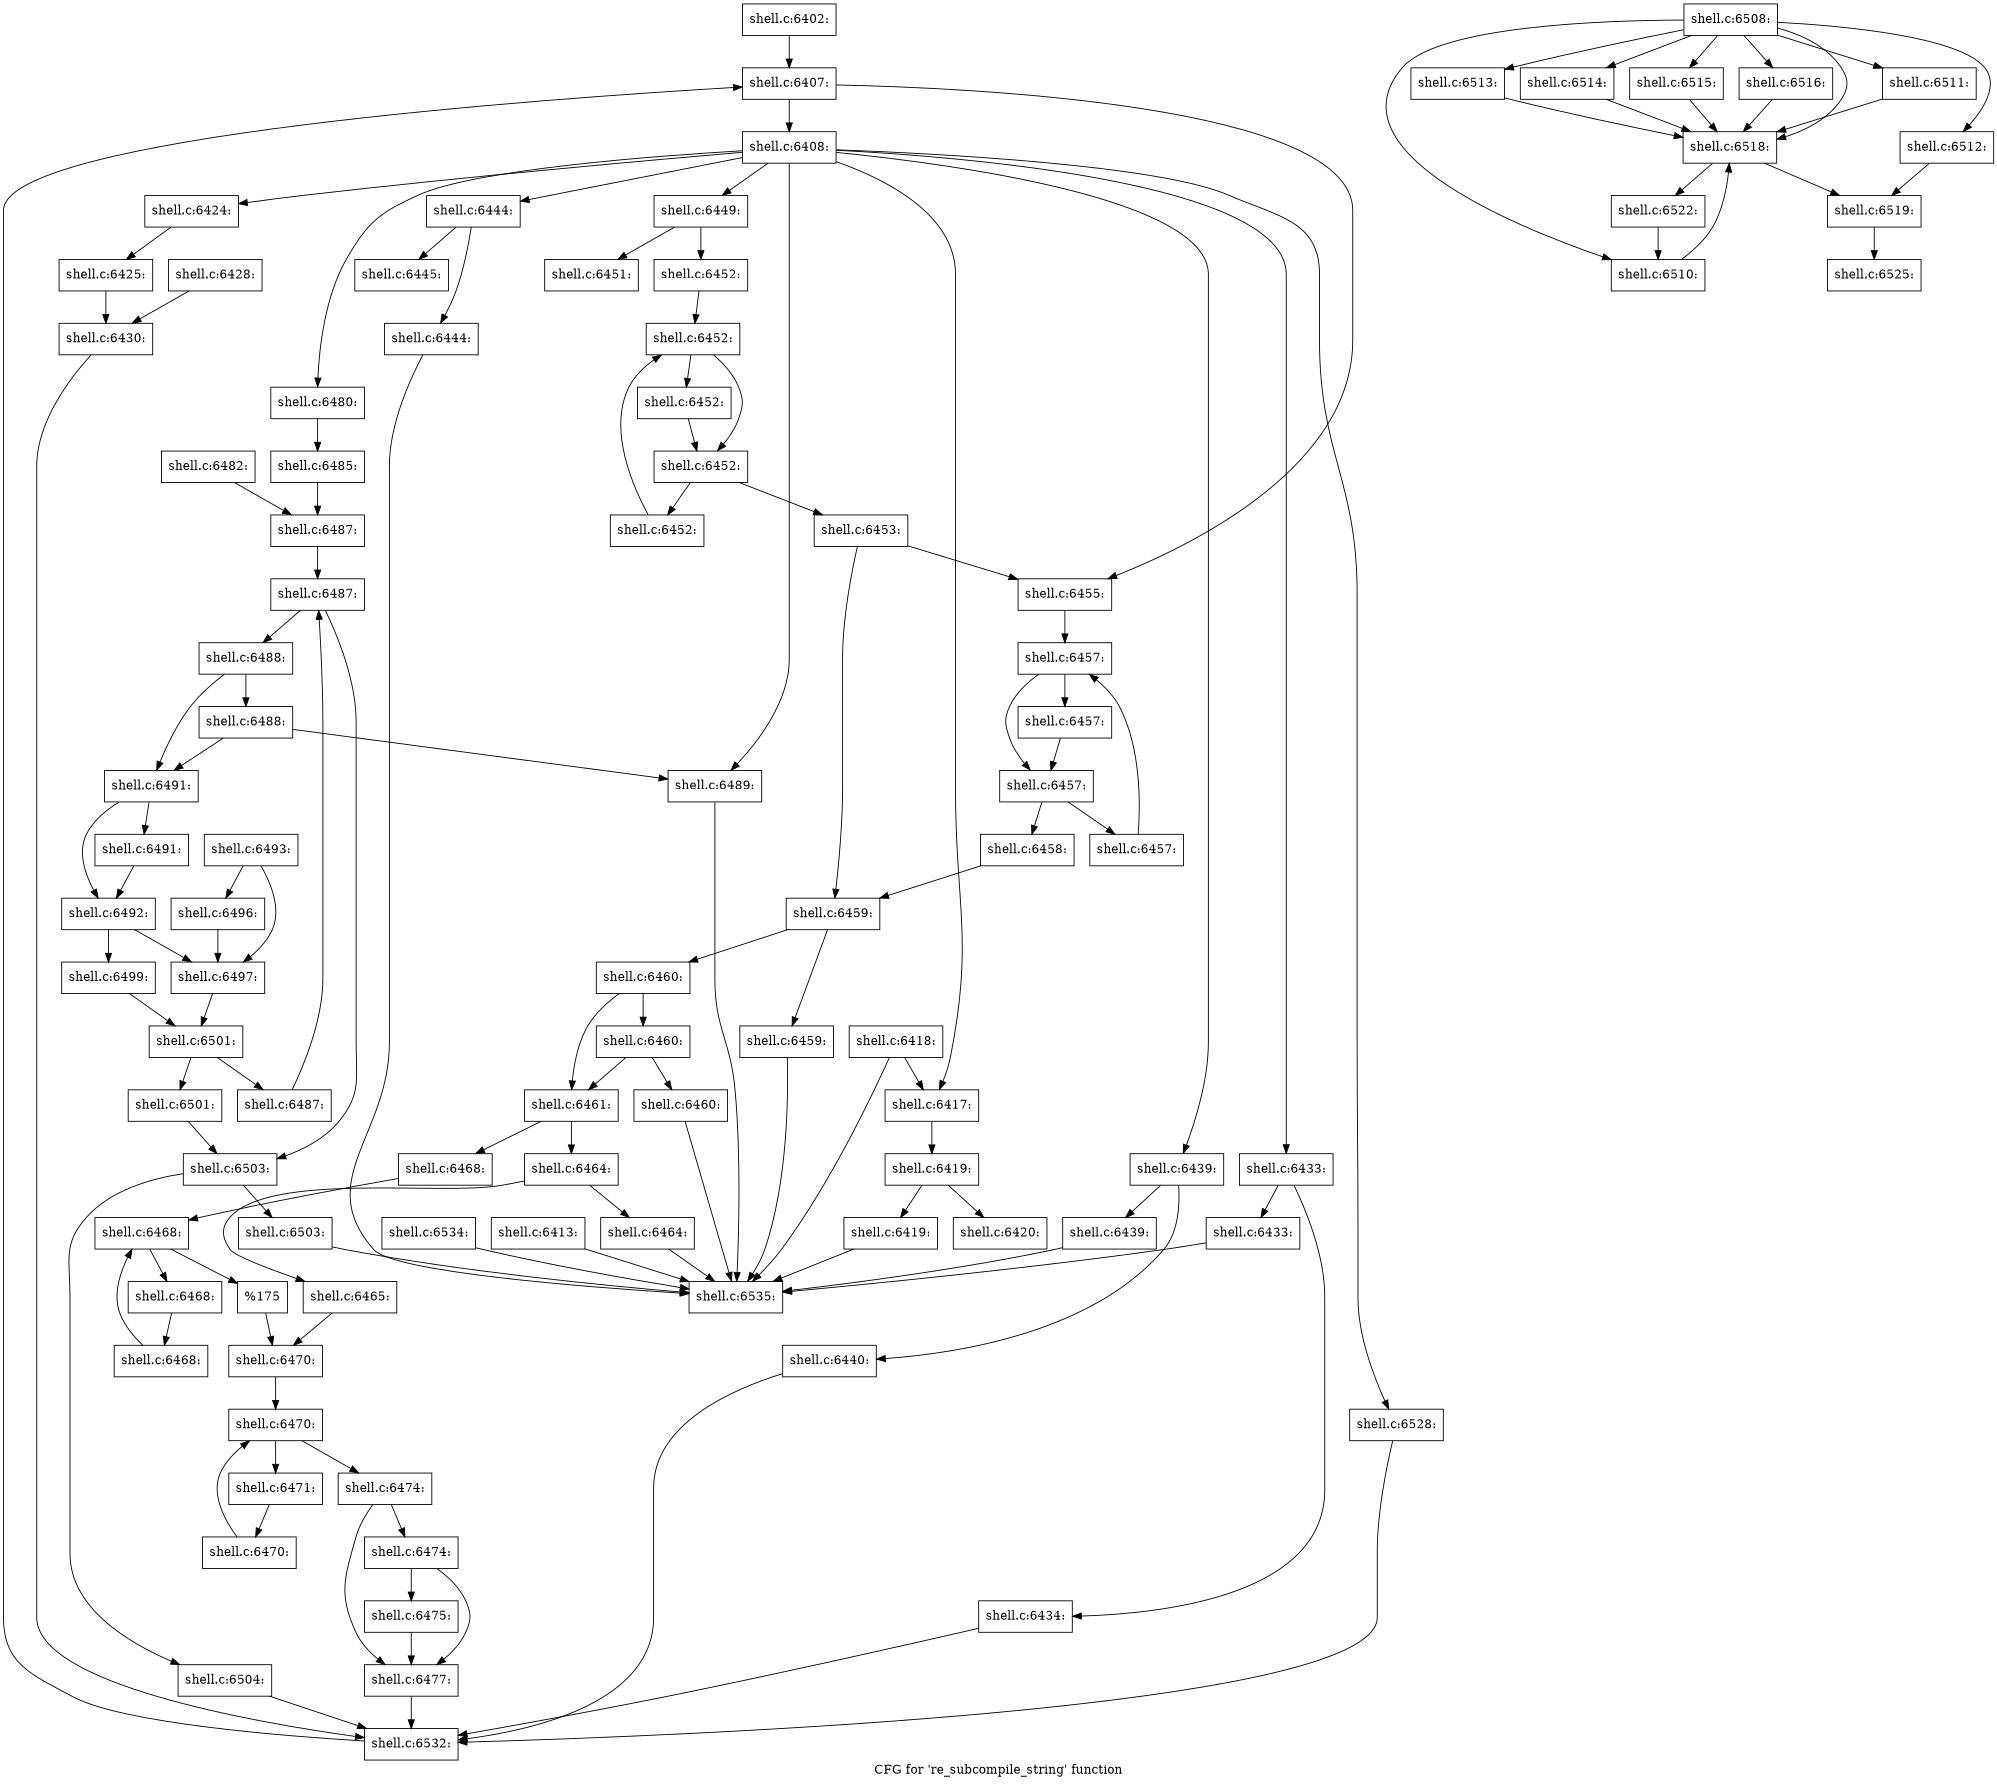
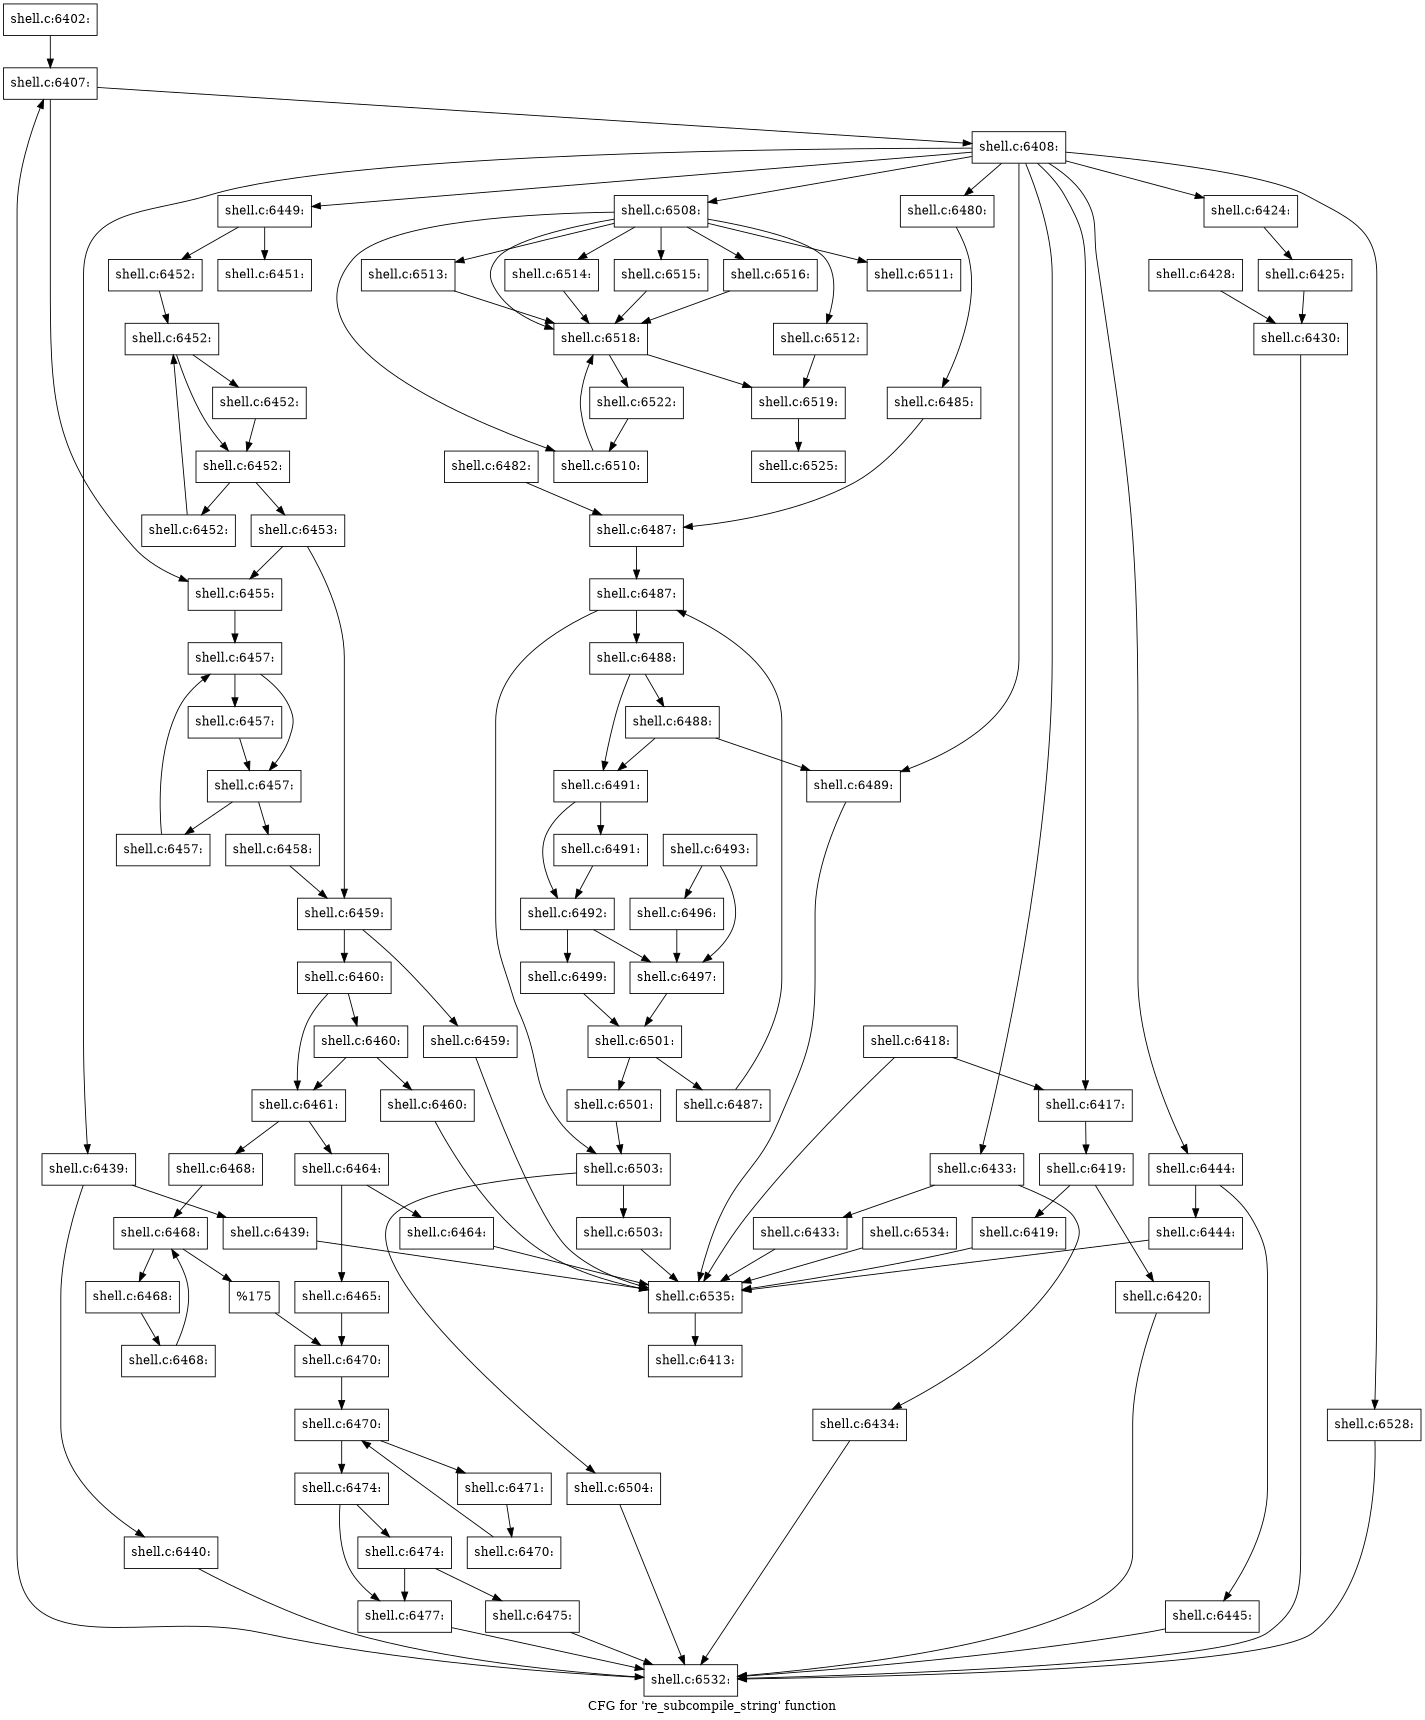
(1839, 113) -> none
none -> (844, 179)
(633, 1264) -> (695, 1325)
none -> (1071, 1612)
(411, 1644) -> (607, 1647)
none -> (957, 1658)
